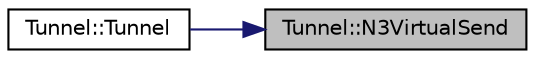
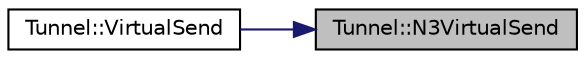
(99, 29) -> (124, 29)
